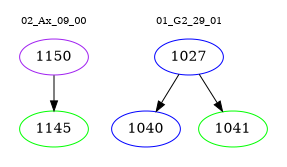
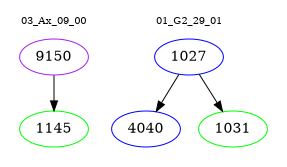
(54, 22) -> (54, 22)
(54, 57) -> (54, 57)
(146, 129) -> (146, 129)
(233, 129) -> (233, 129)
